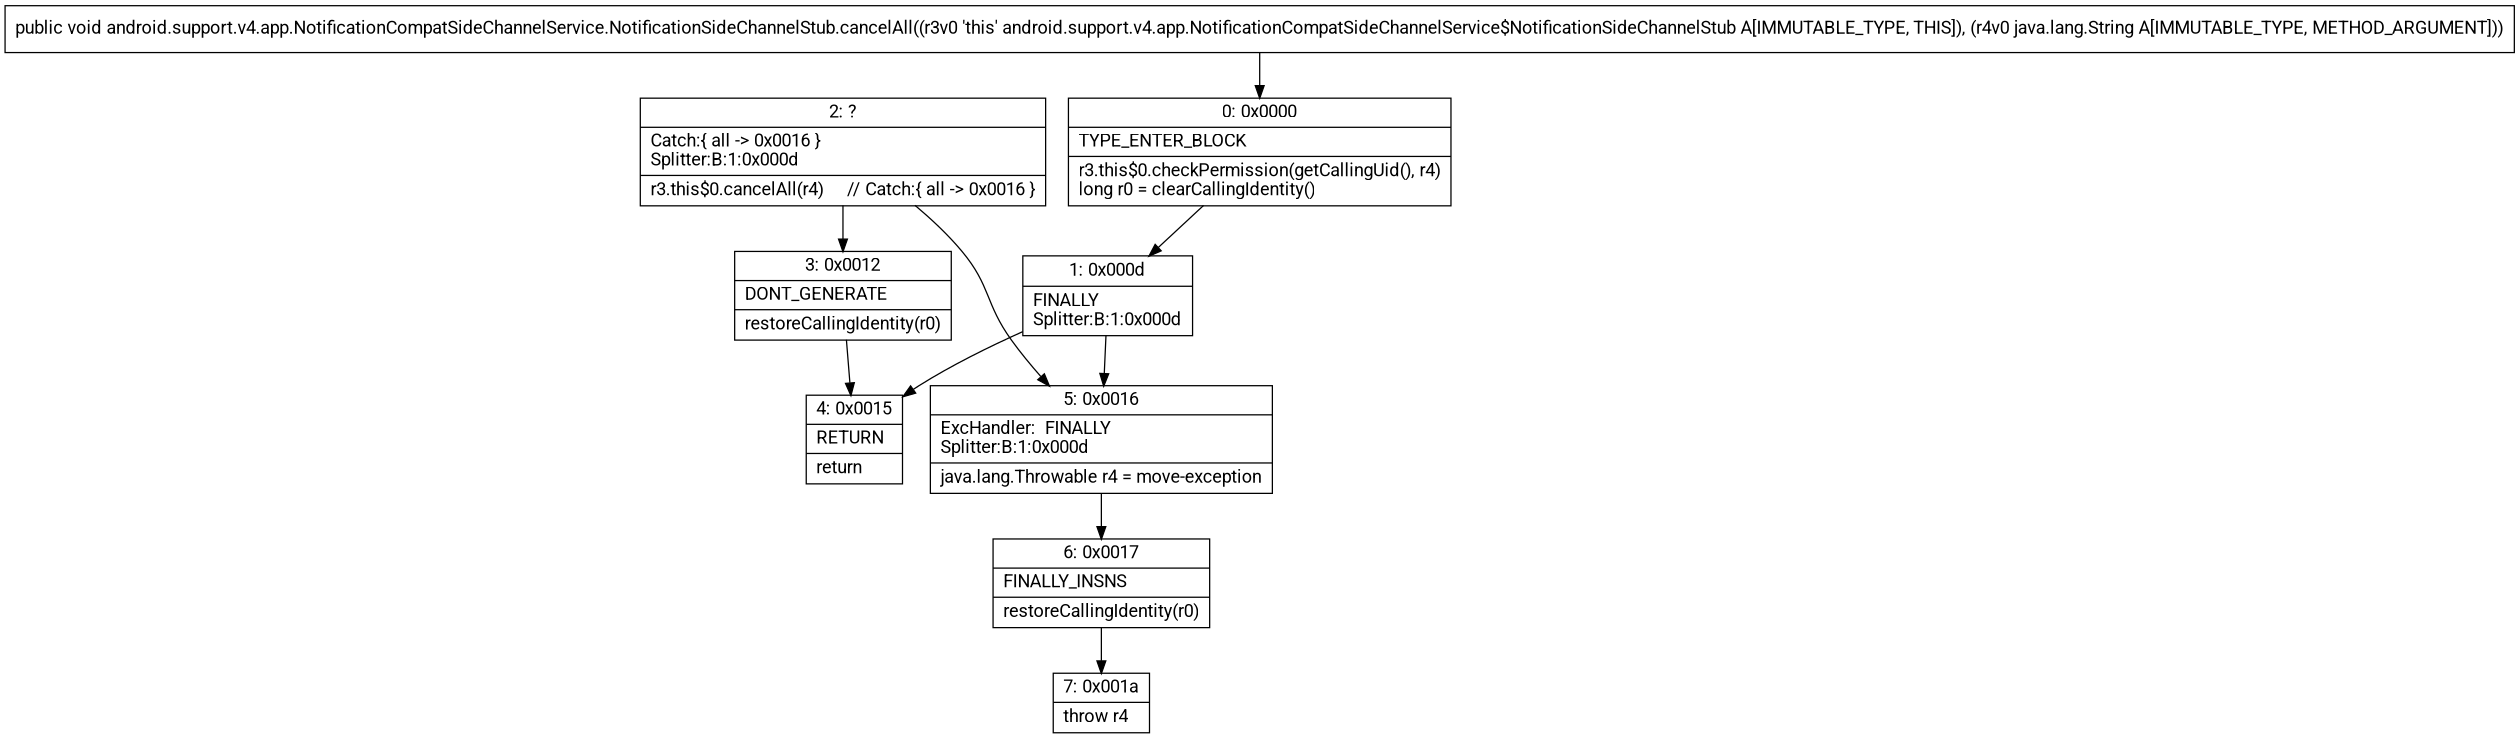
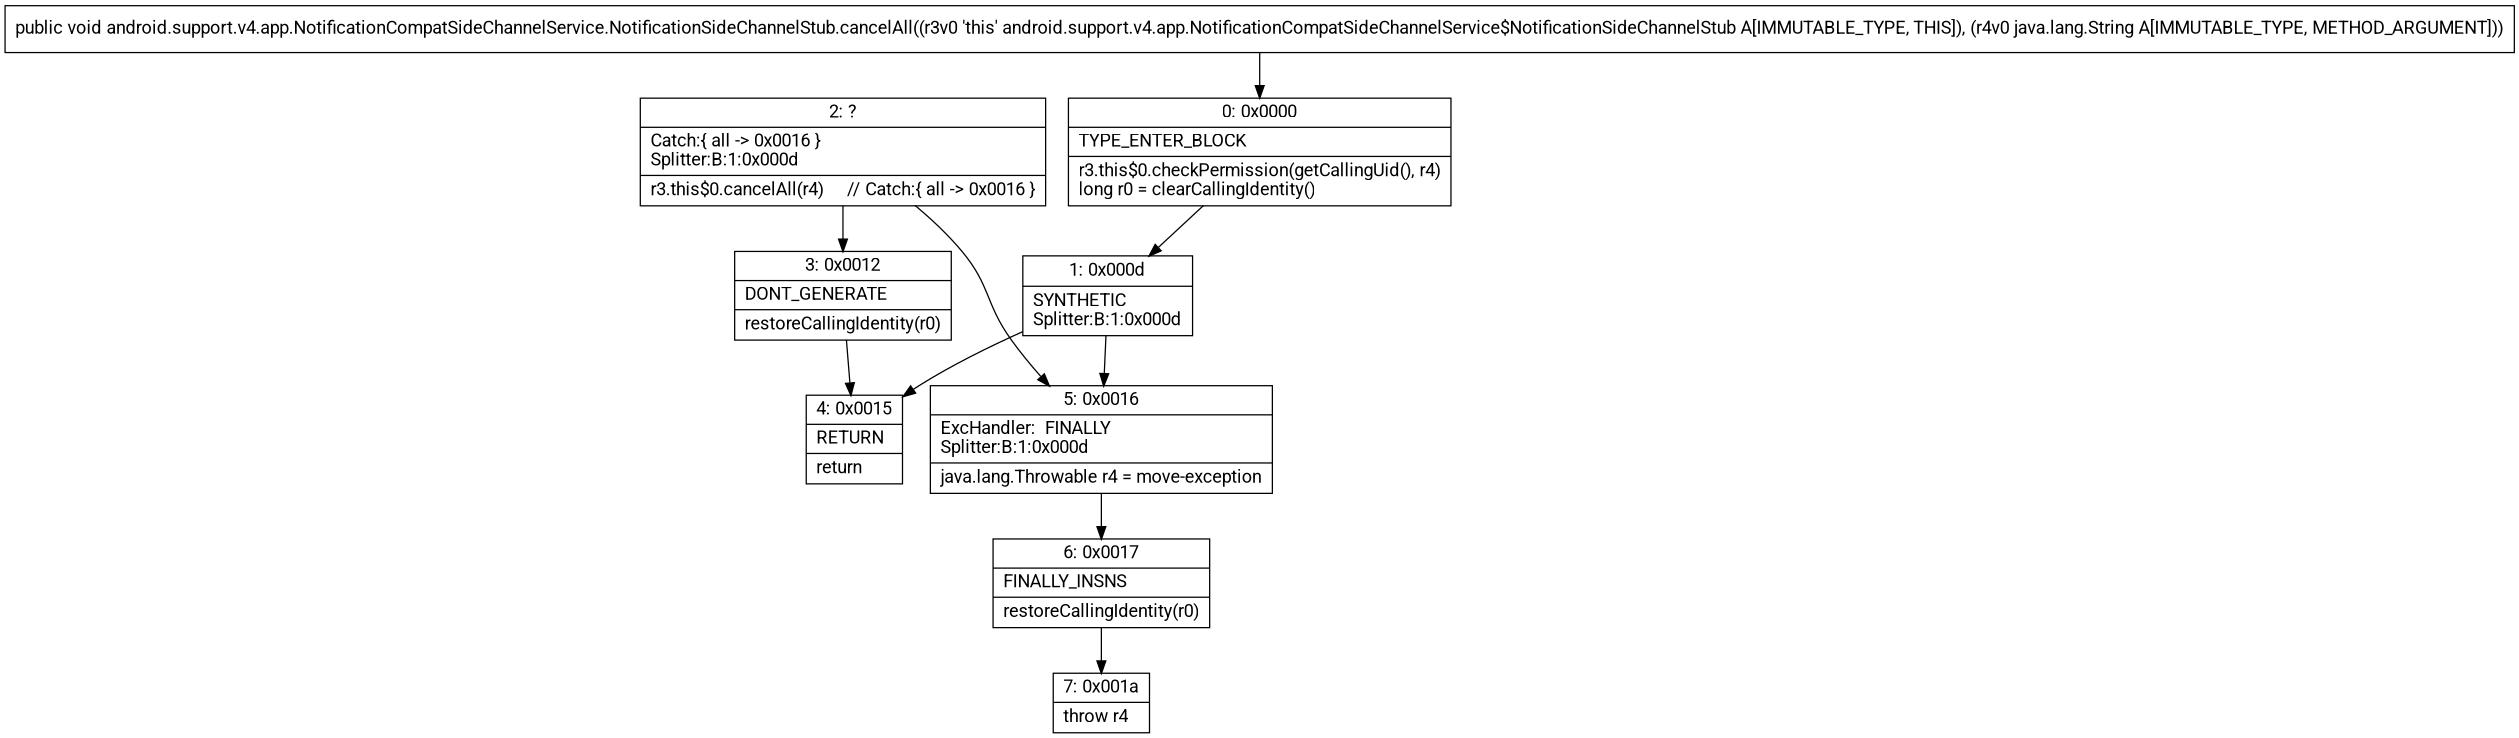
(1066, 301) -> (1080, 301)
